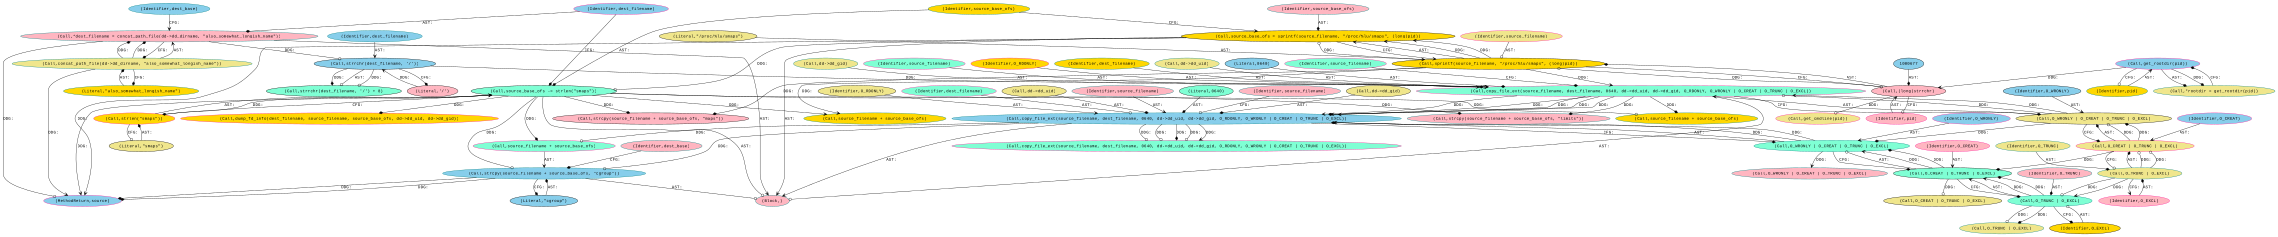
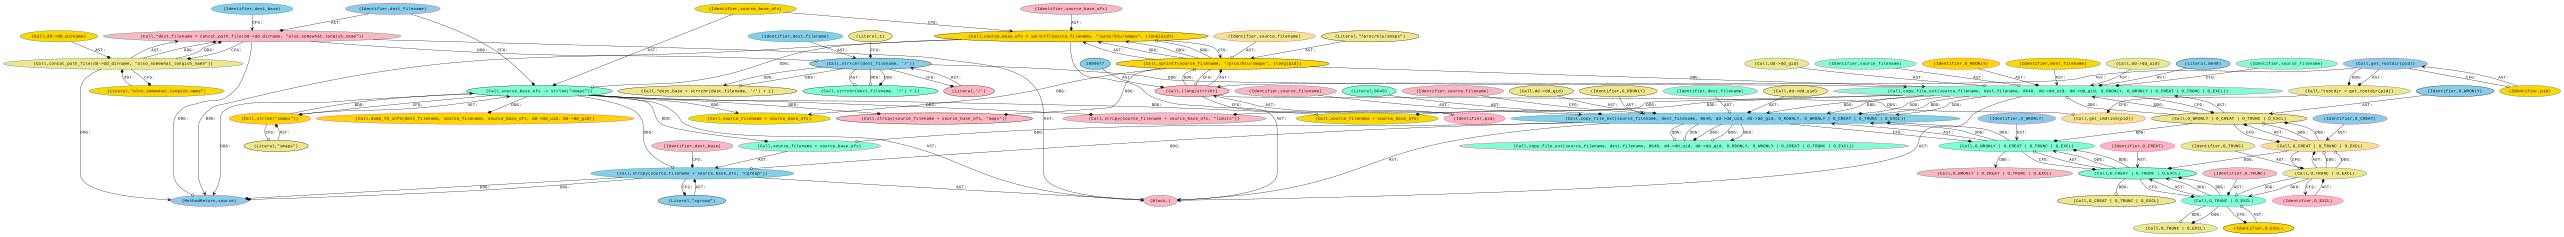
none -> (59, 36)
none -> (870, 36)
(2206, 75) -> (2207, 97)
(406, 77) -> (957, 77)
(2055, 77) -> (2102, 77)
(334, 91) -> (870, 91)
none -> (707, 91)
